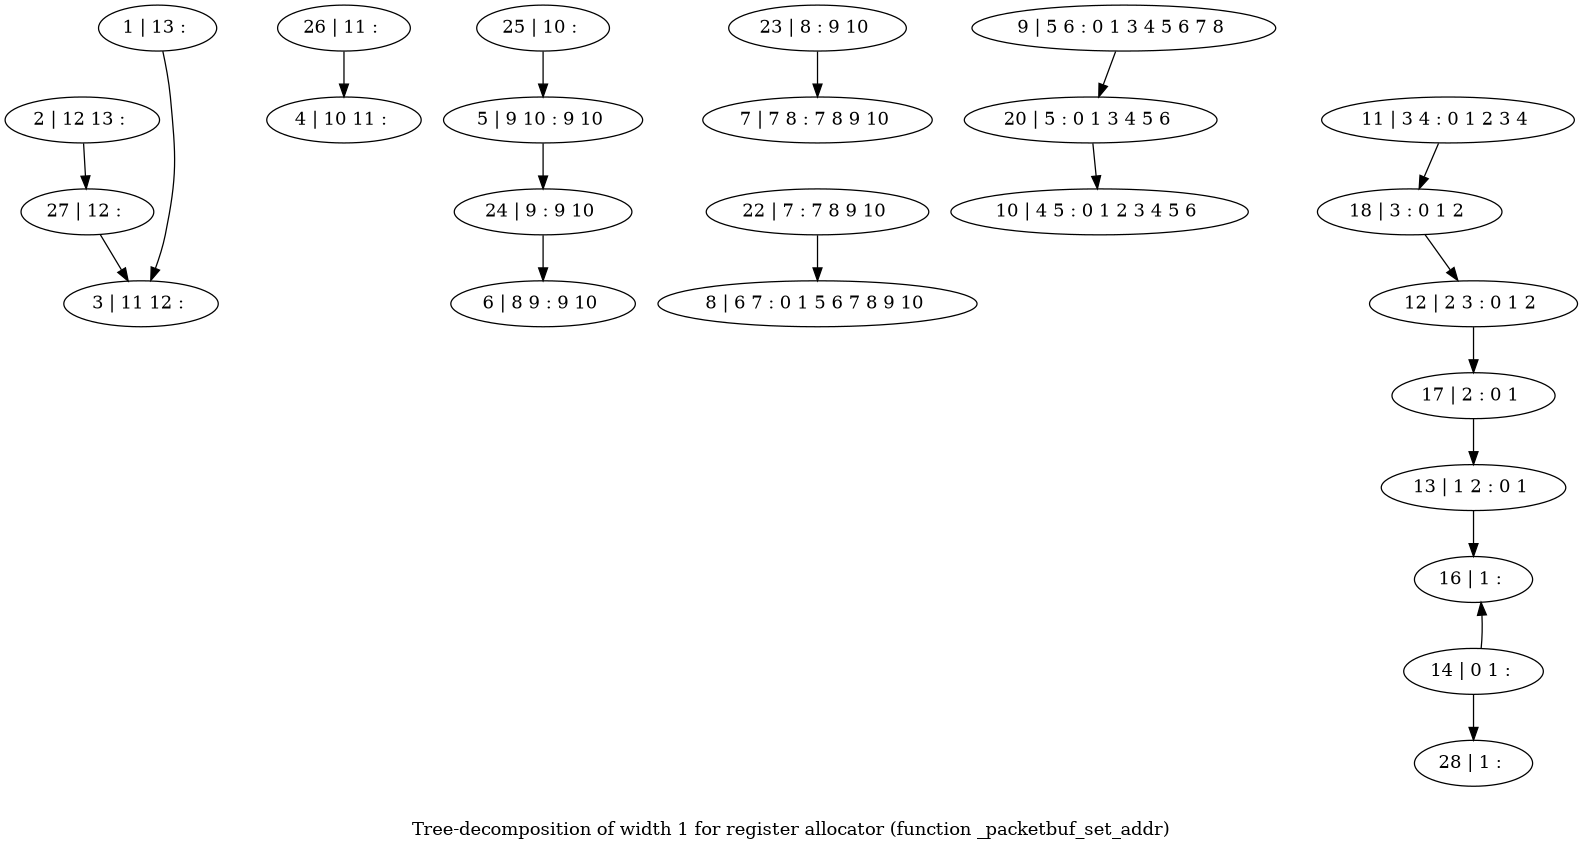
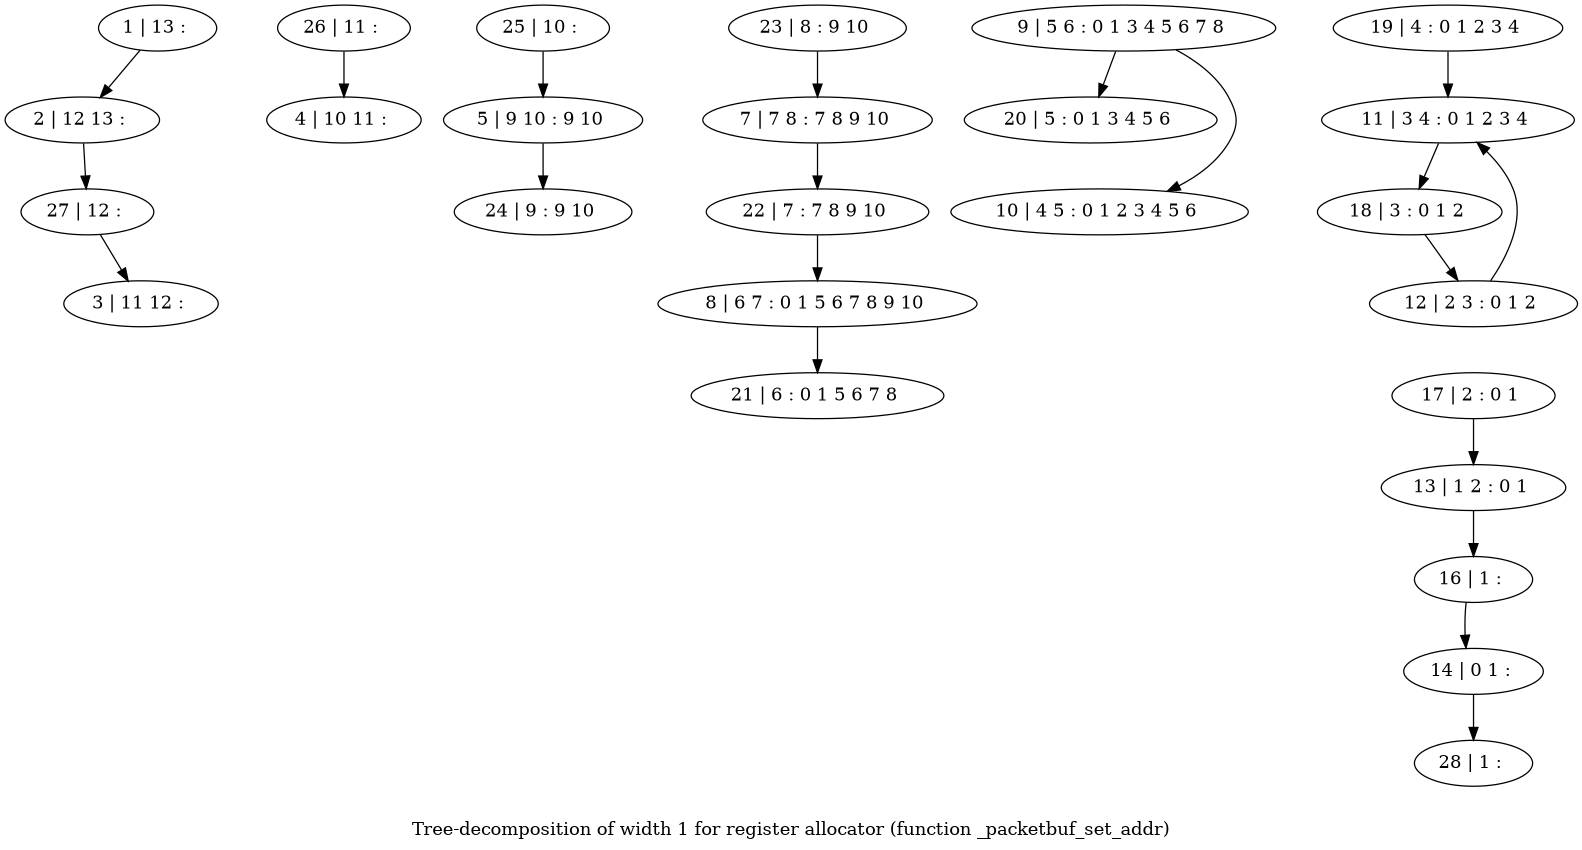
none -> (1448, 28)
(175, 160) -> (124, 69)
none -> (818, 160)
(1095, 160) -> (1236, 118)
(543, 304) -> none
(1474, 343) -> (1517, 214)
none -> (818, 396)
(1482, 632) -> (1465, 619)
